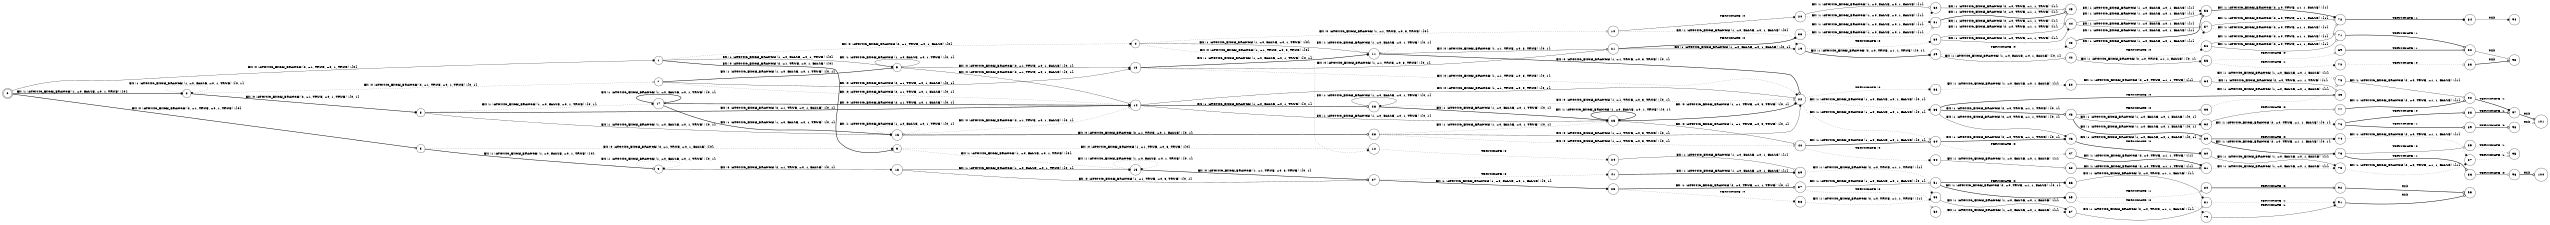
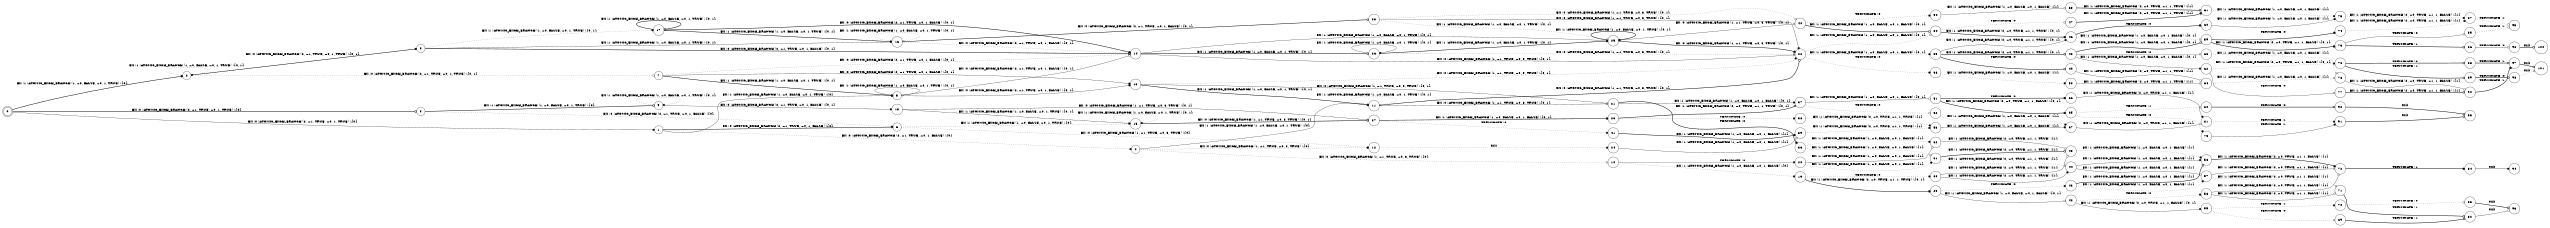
(1706, 49) -> (1706, 103)
(2274, 83) -> (2138, 76)
(1494, 151) -> (1494, 146)
